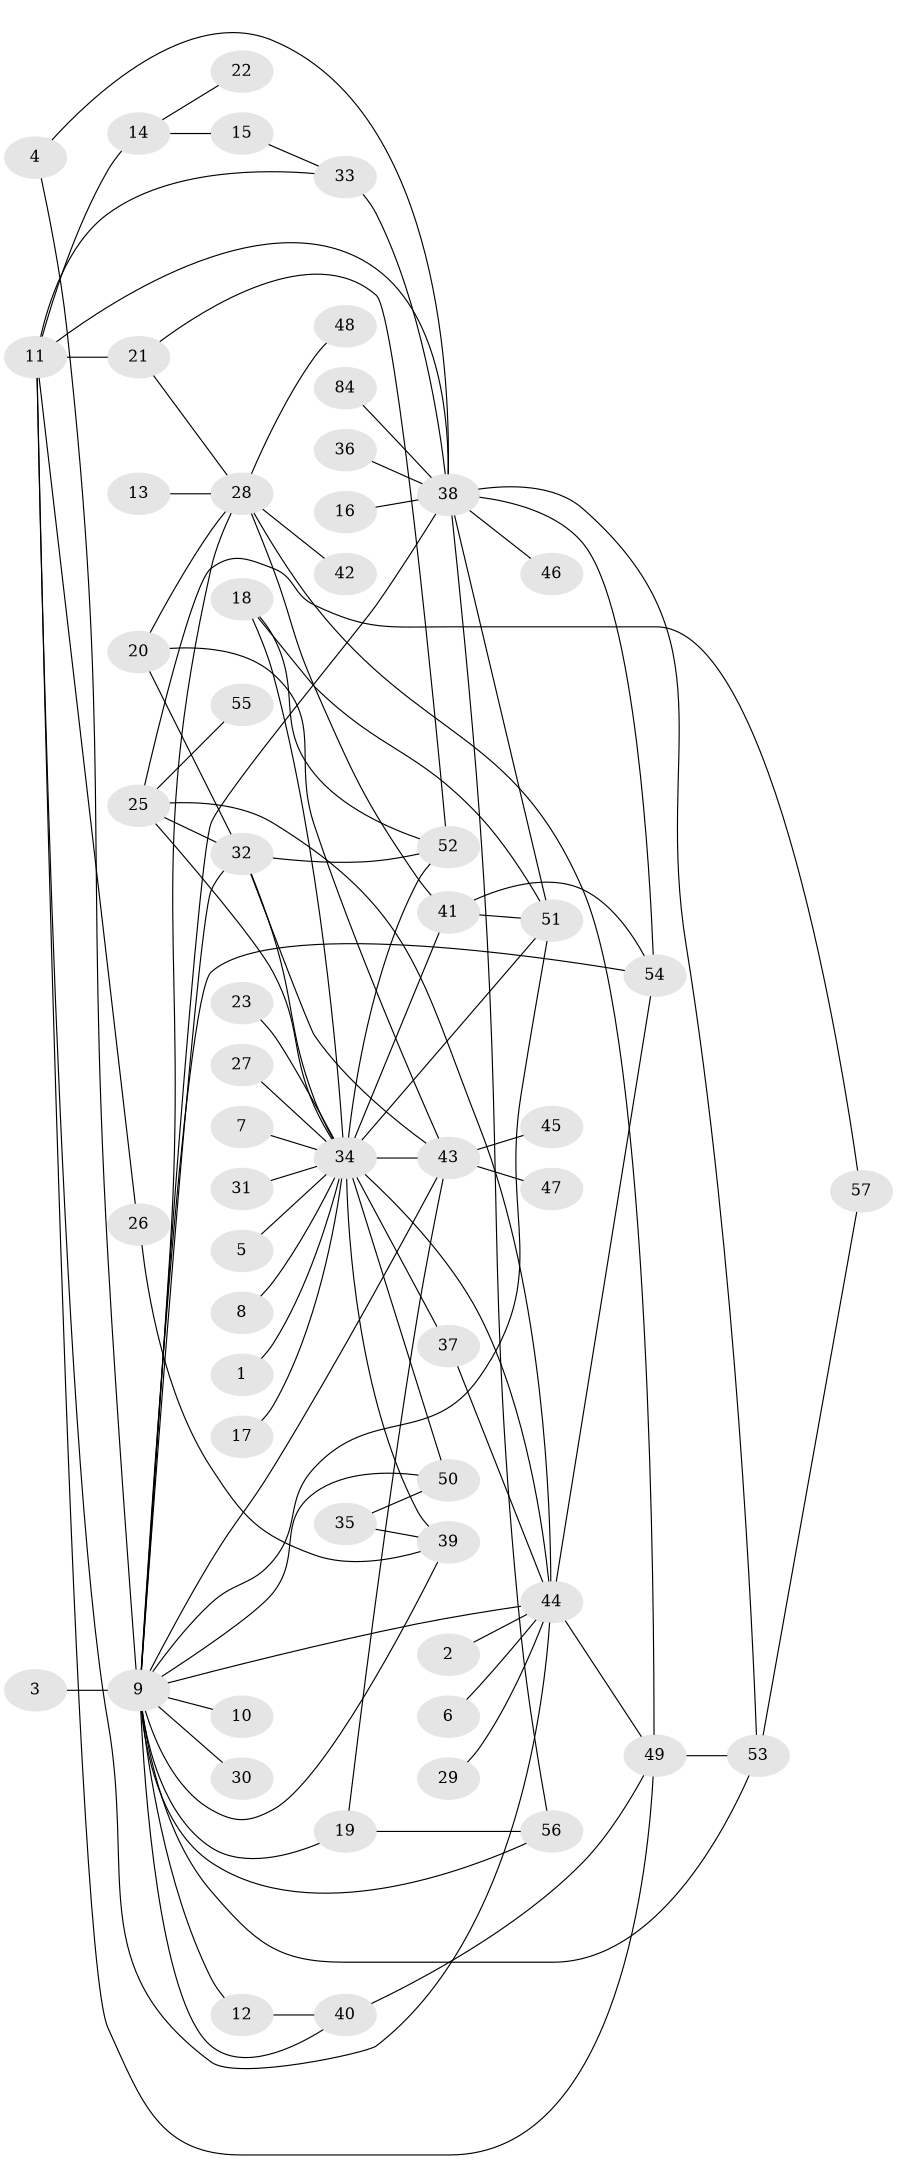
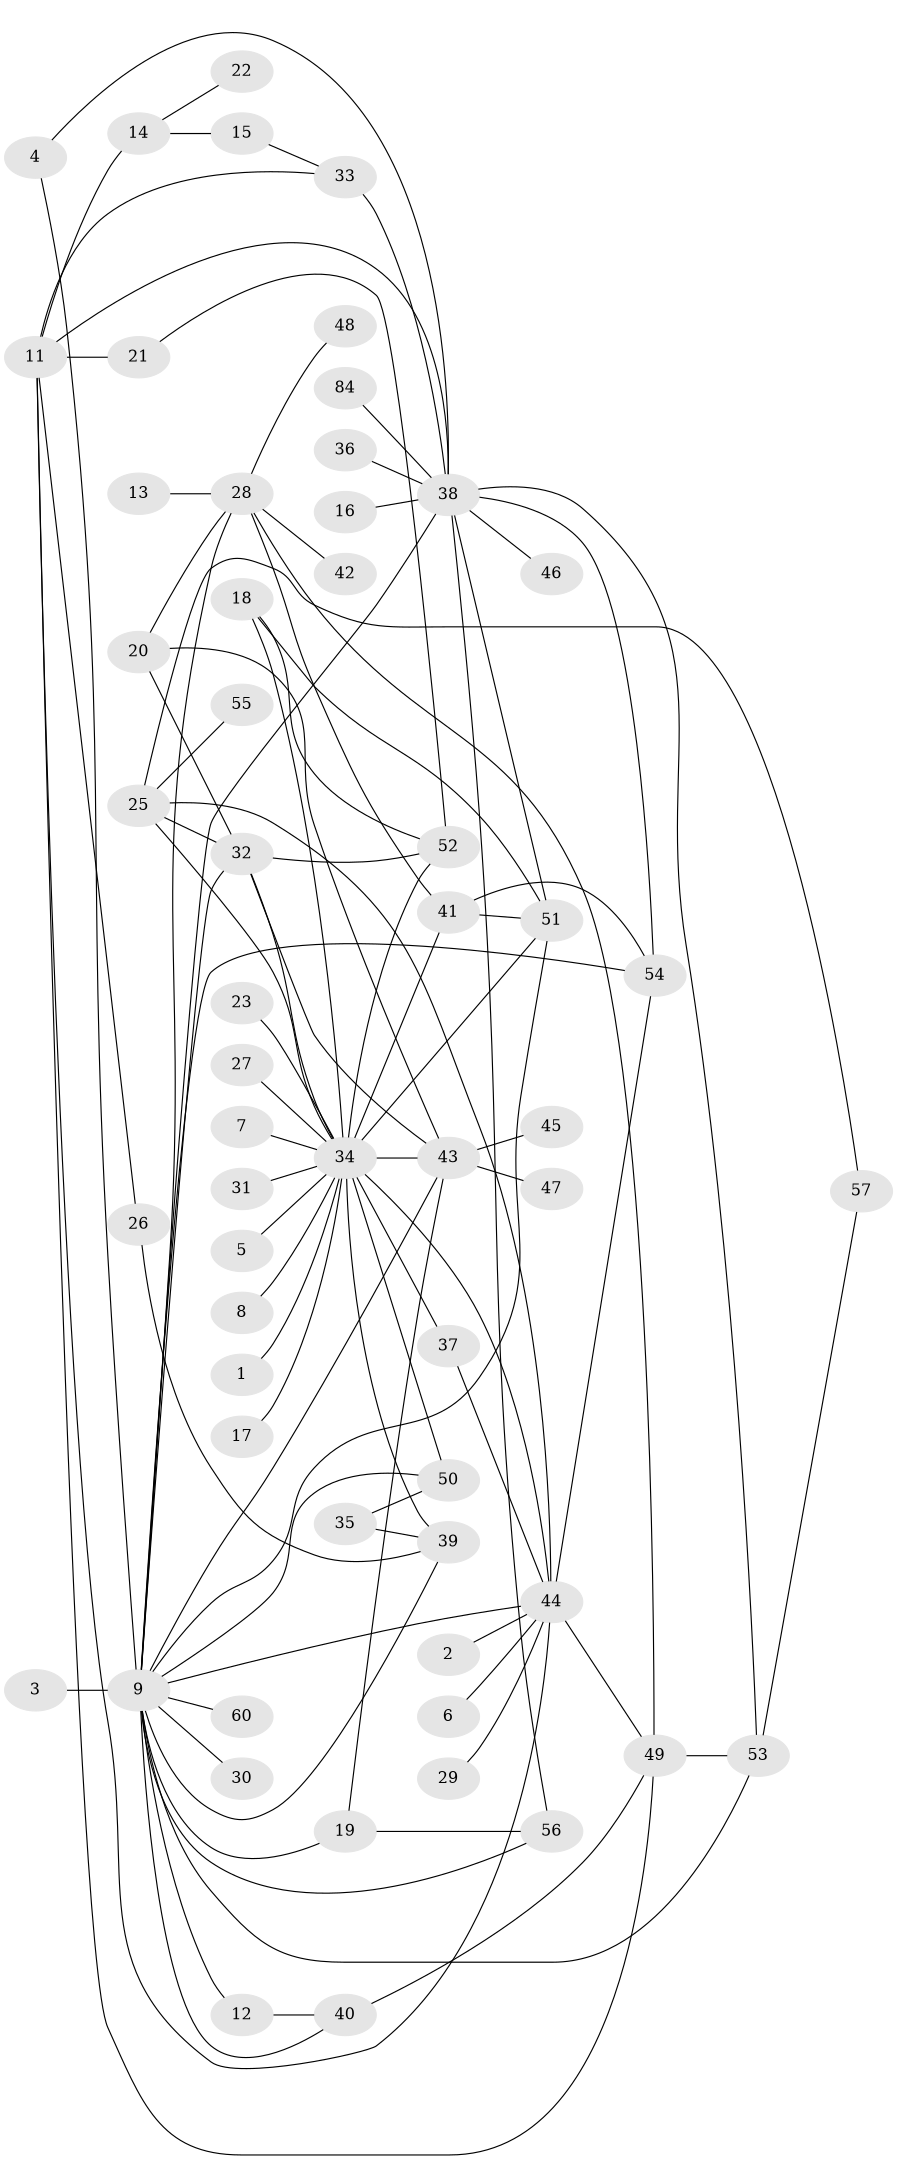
(190, 425) -> none
(242, 1717) -> (242, 1717)
